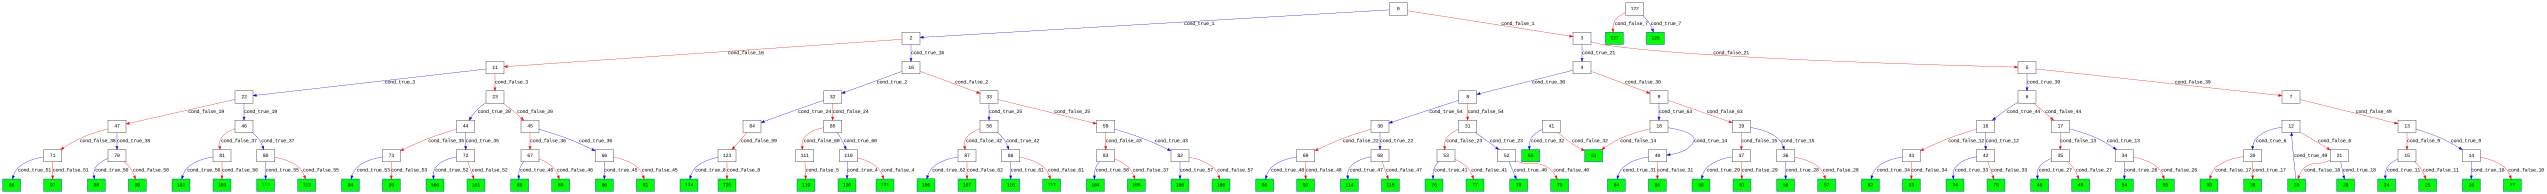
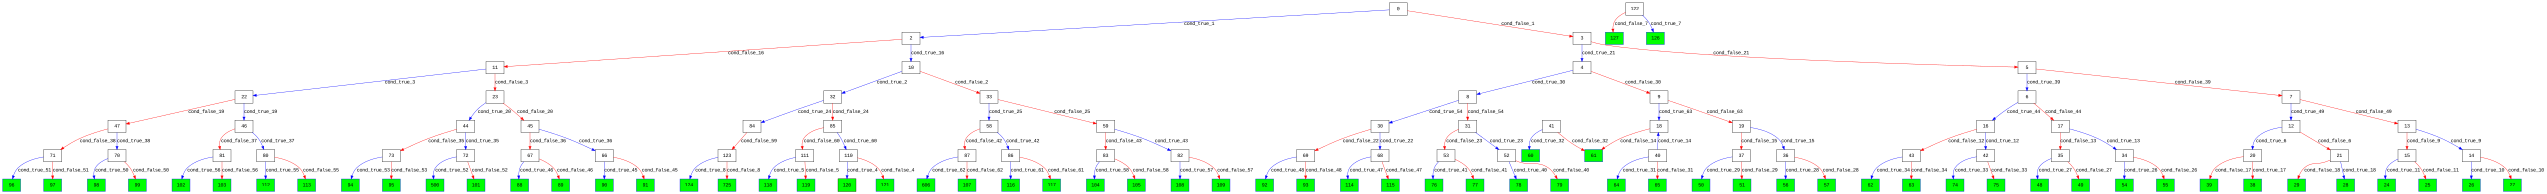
(1694, 140) -> (1658, 143)
(2294, 157) -> (2291, 110)
(1151, 170) -> (1151, 170)
none -> (768, 185)
(847, 185) -> (847, 185)
(926, 185) -> (926, 185)
